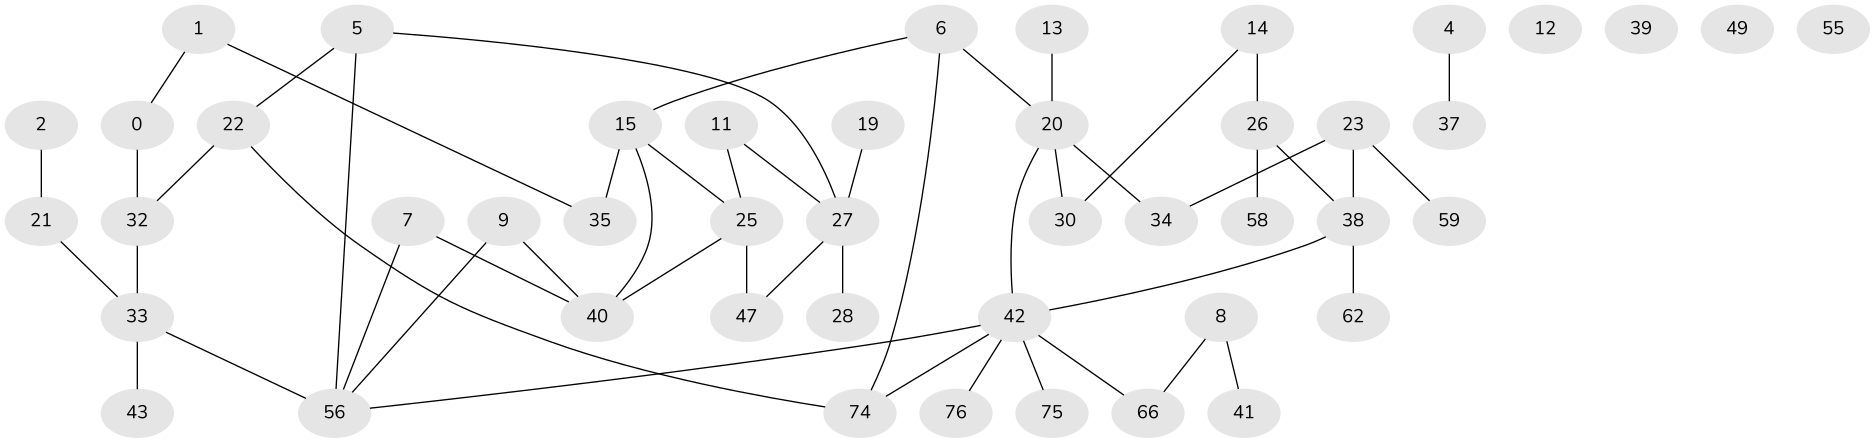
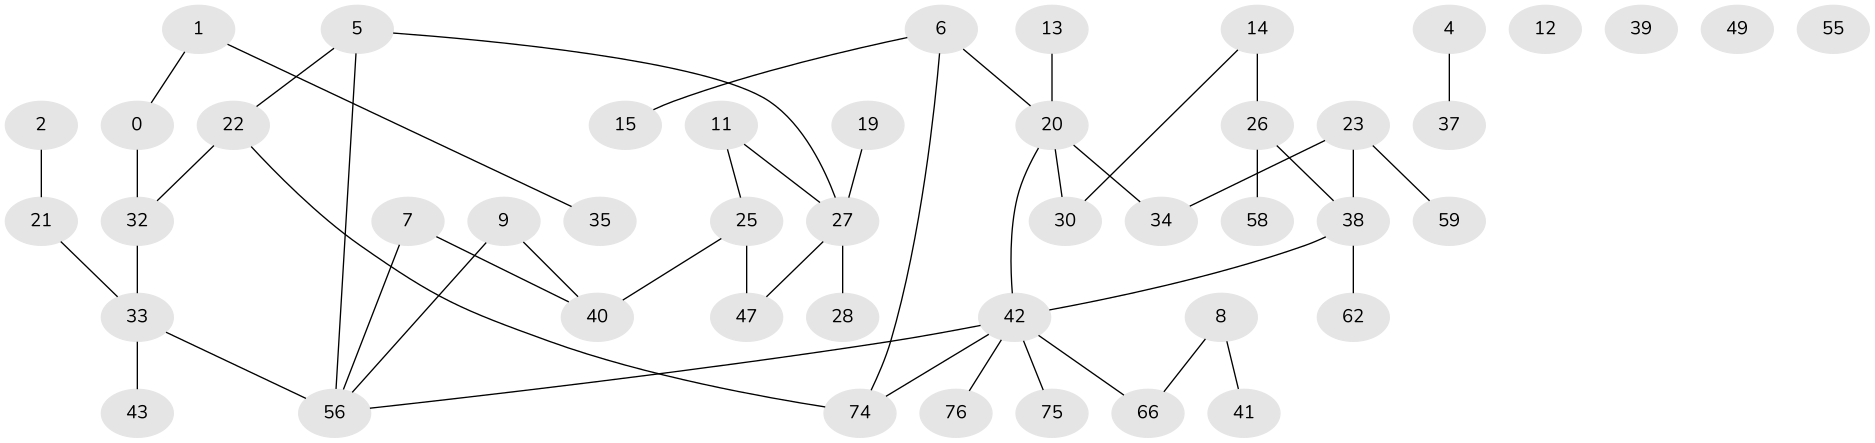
(613, 173) -> none
(686, 173) -> none
(651, 226) -> none
